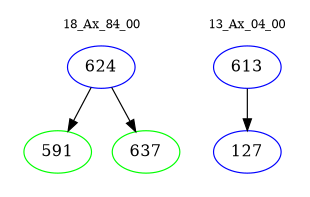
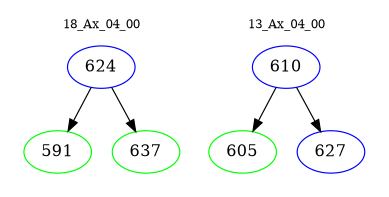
(102, 25) -> (102, 25)
(247, 67) -> (286, 67)
none -> (243, 152)
(247, 152) -> (331, 152)
